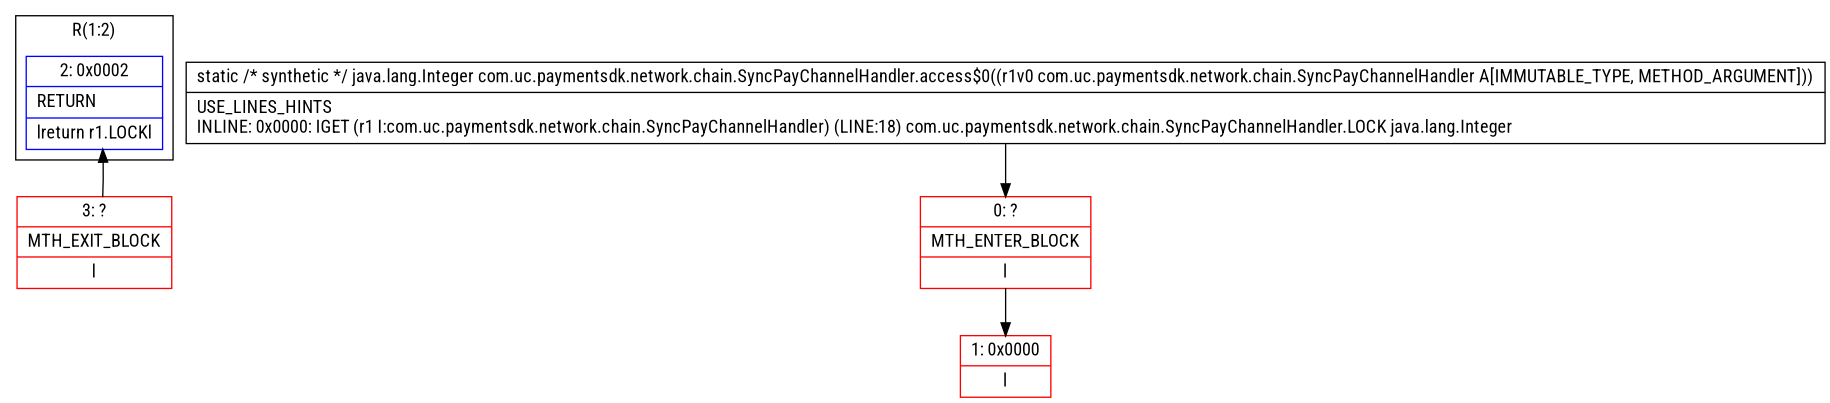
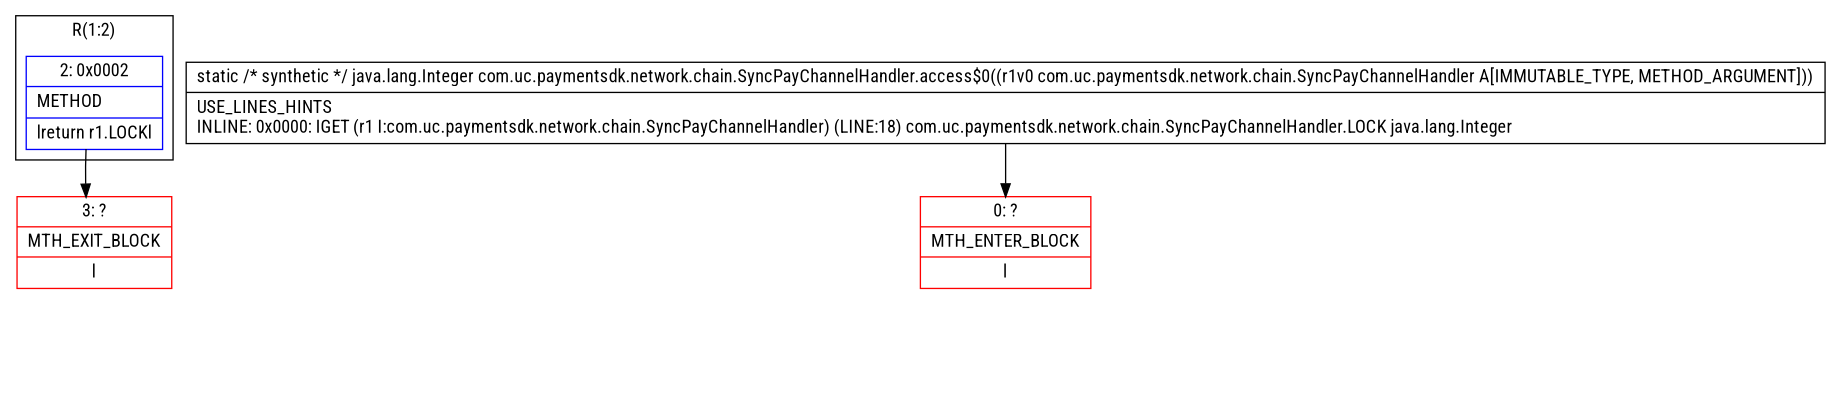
(67, 102) -> (70, 102)
(103, 180) -> (86, 168)
(1006, 366) -> none
